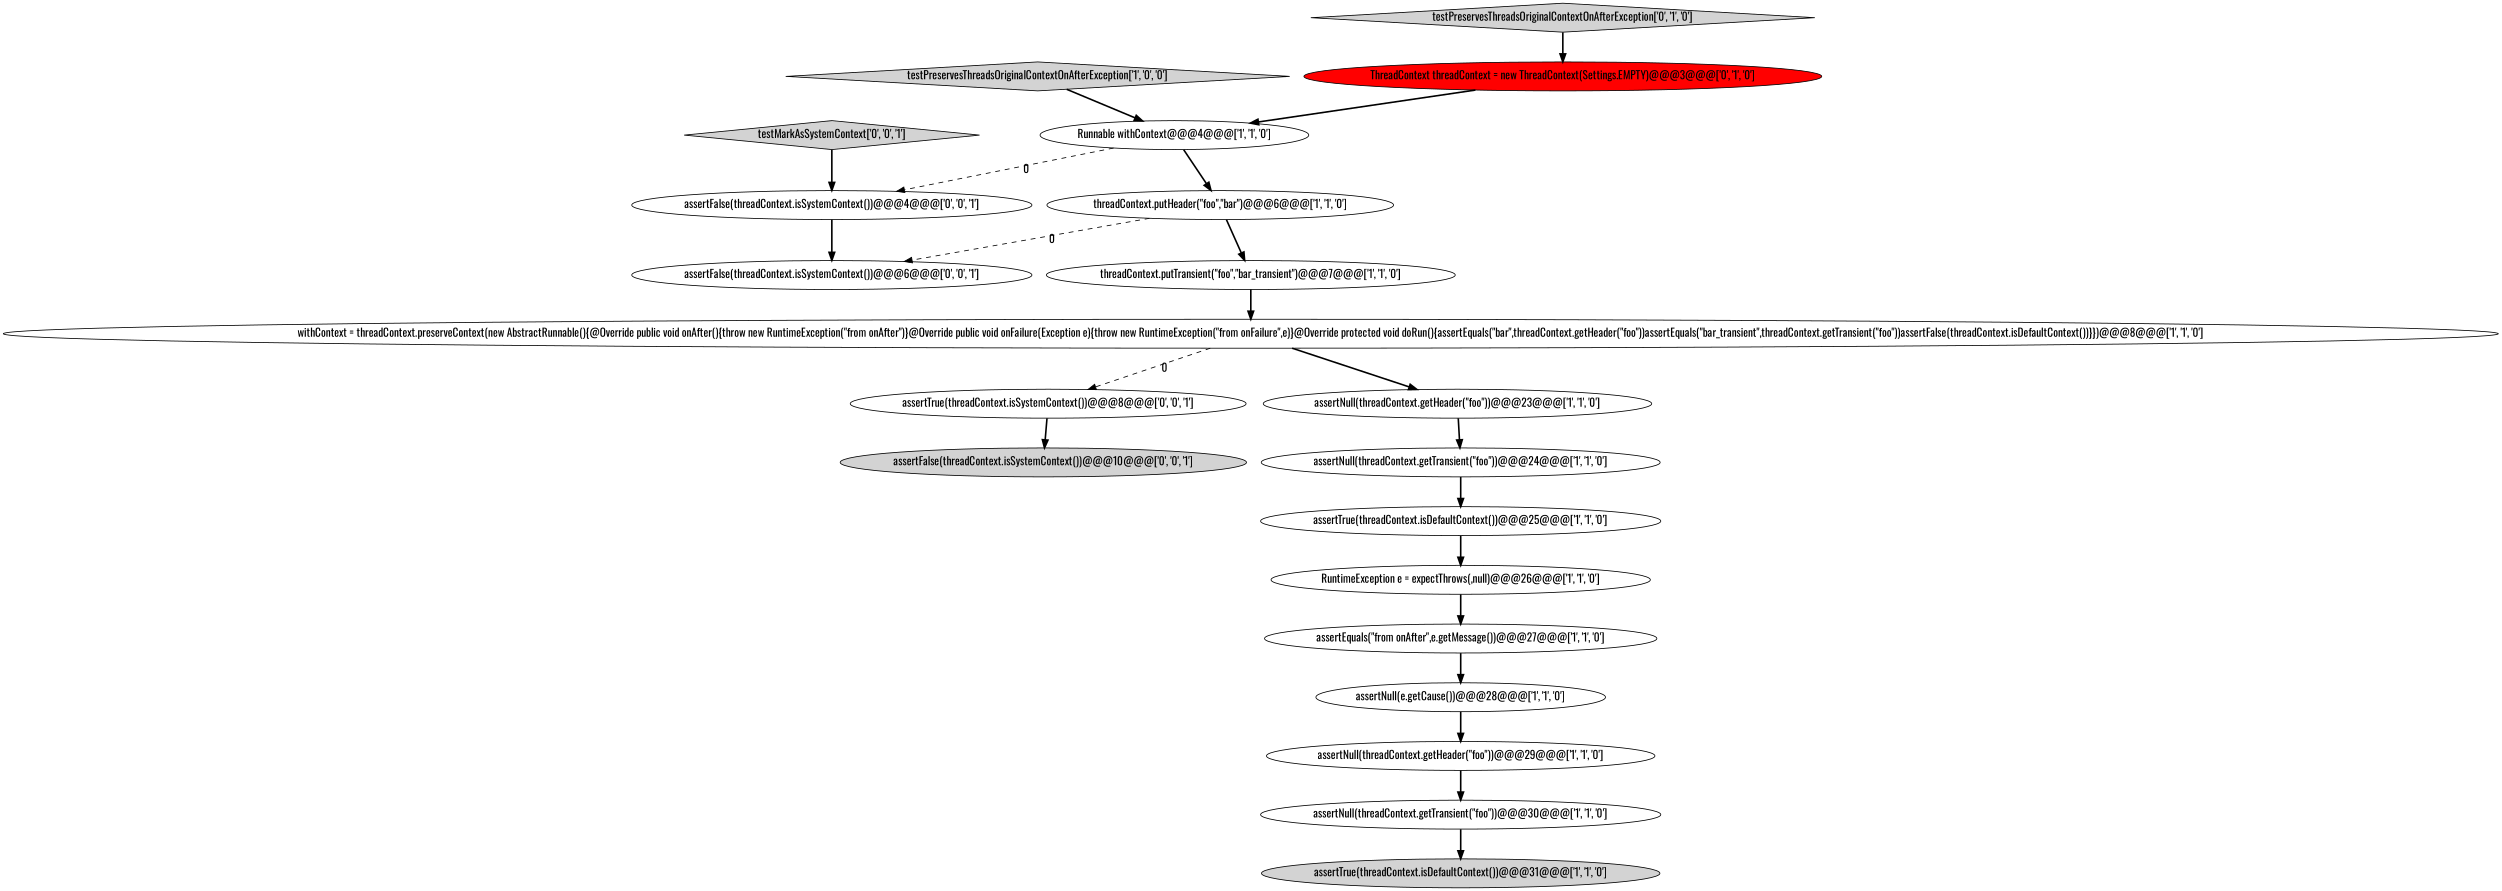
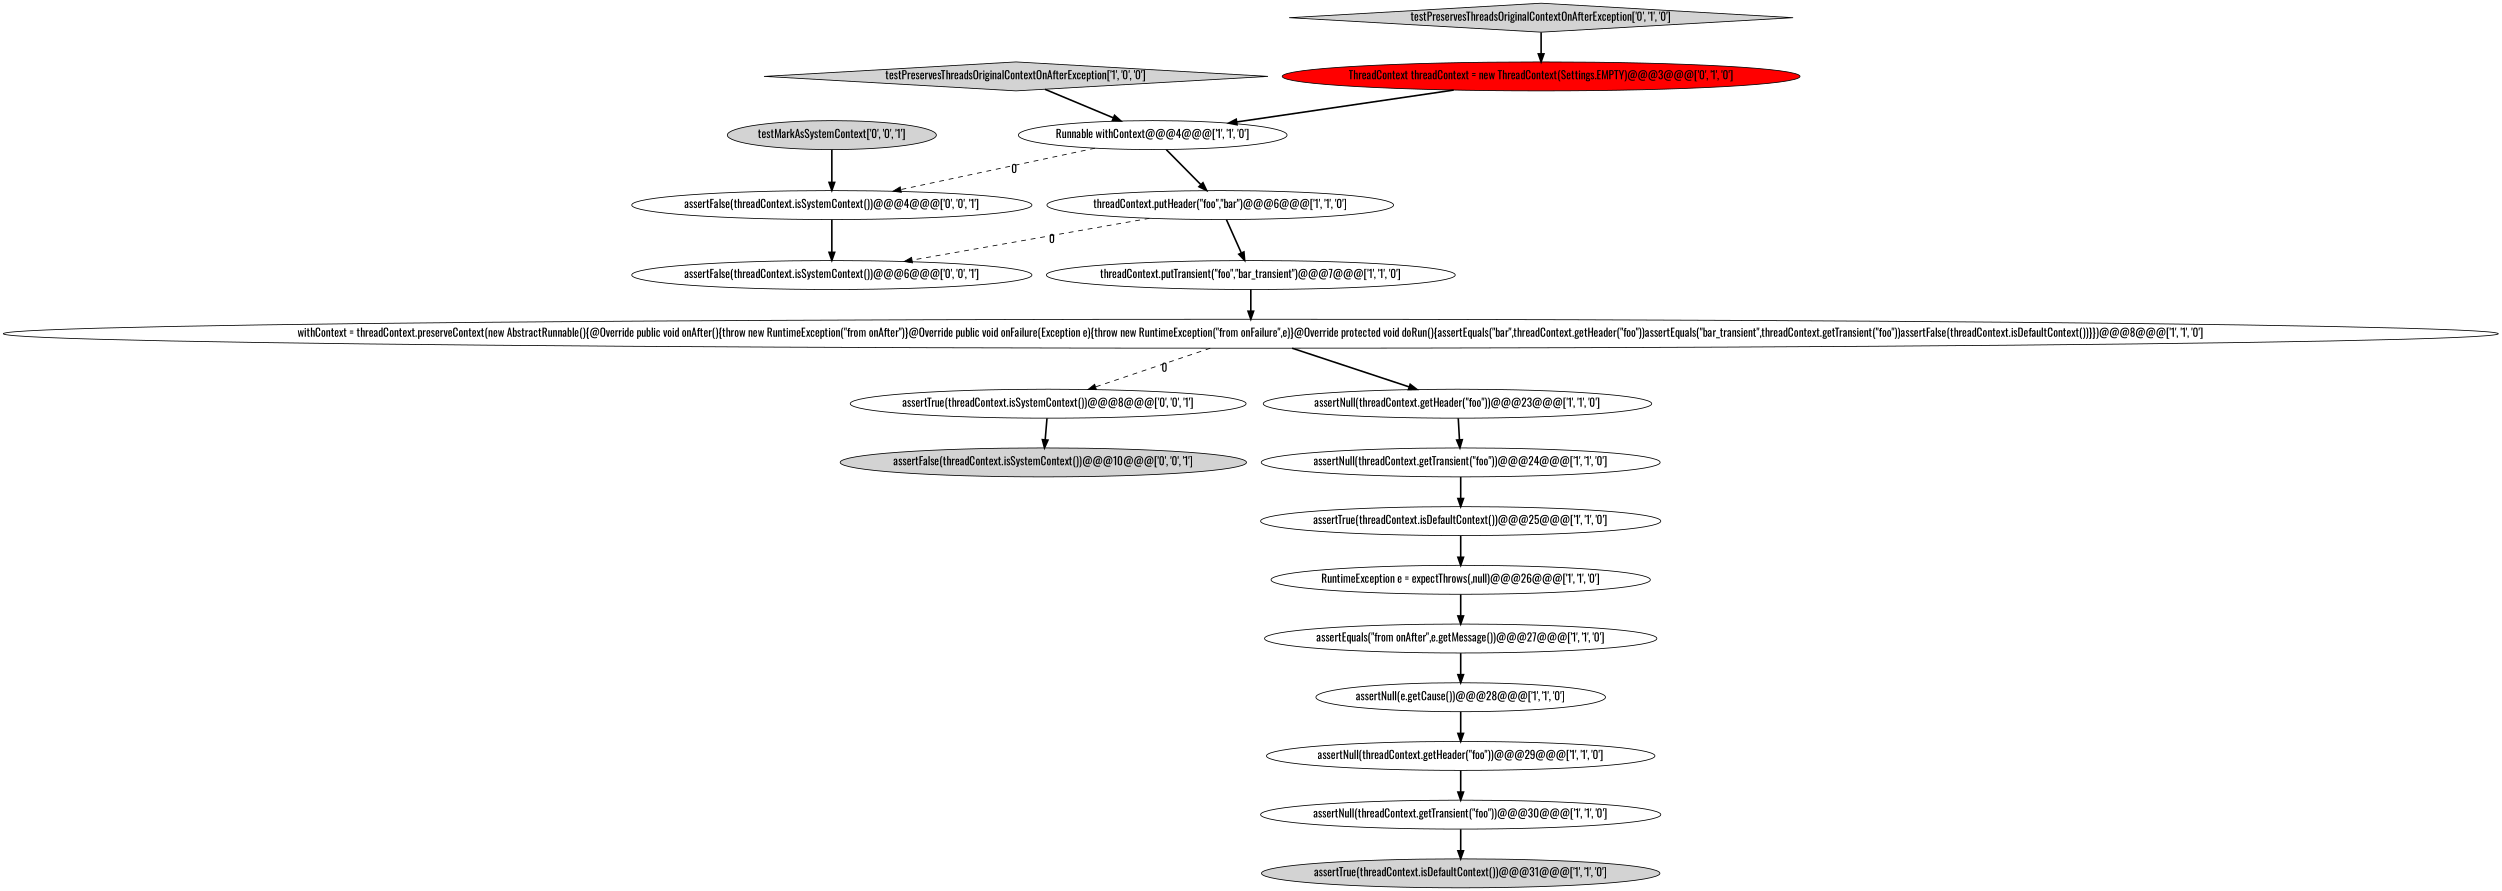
(832, 135) -> (832, 135)
